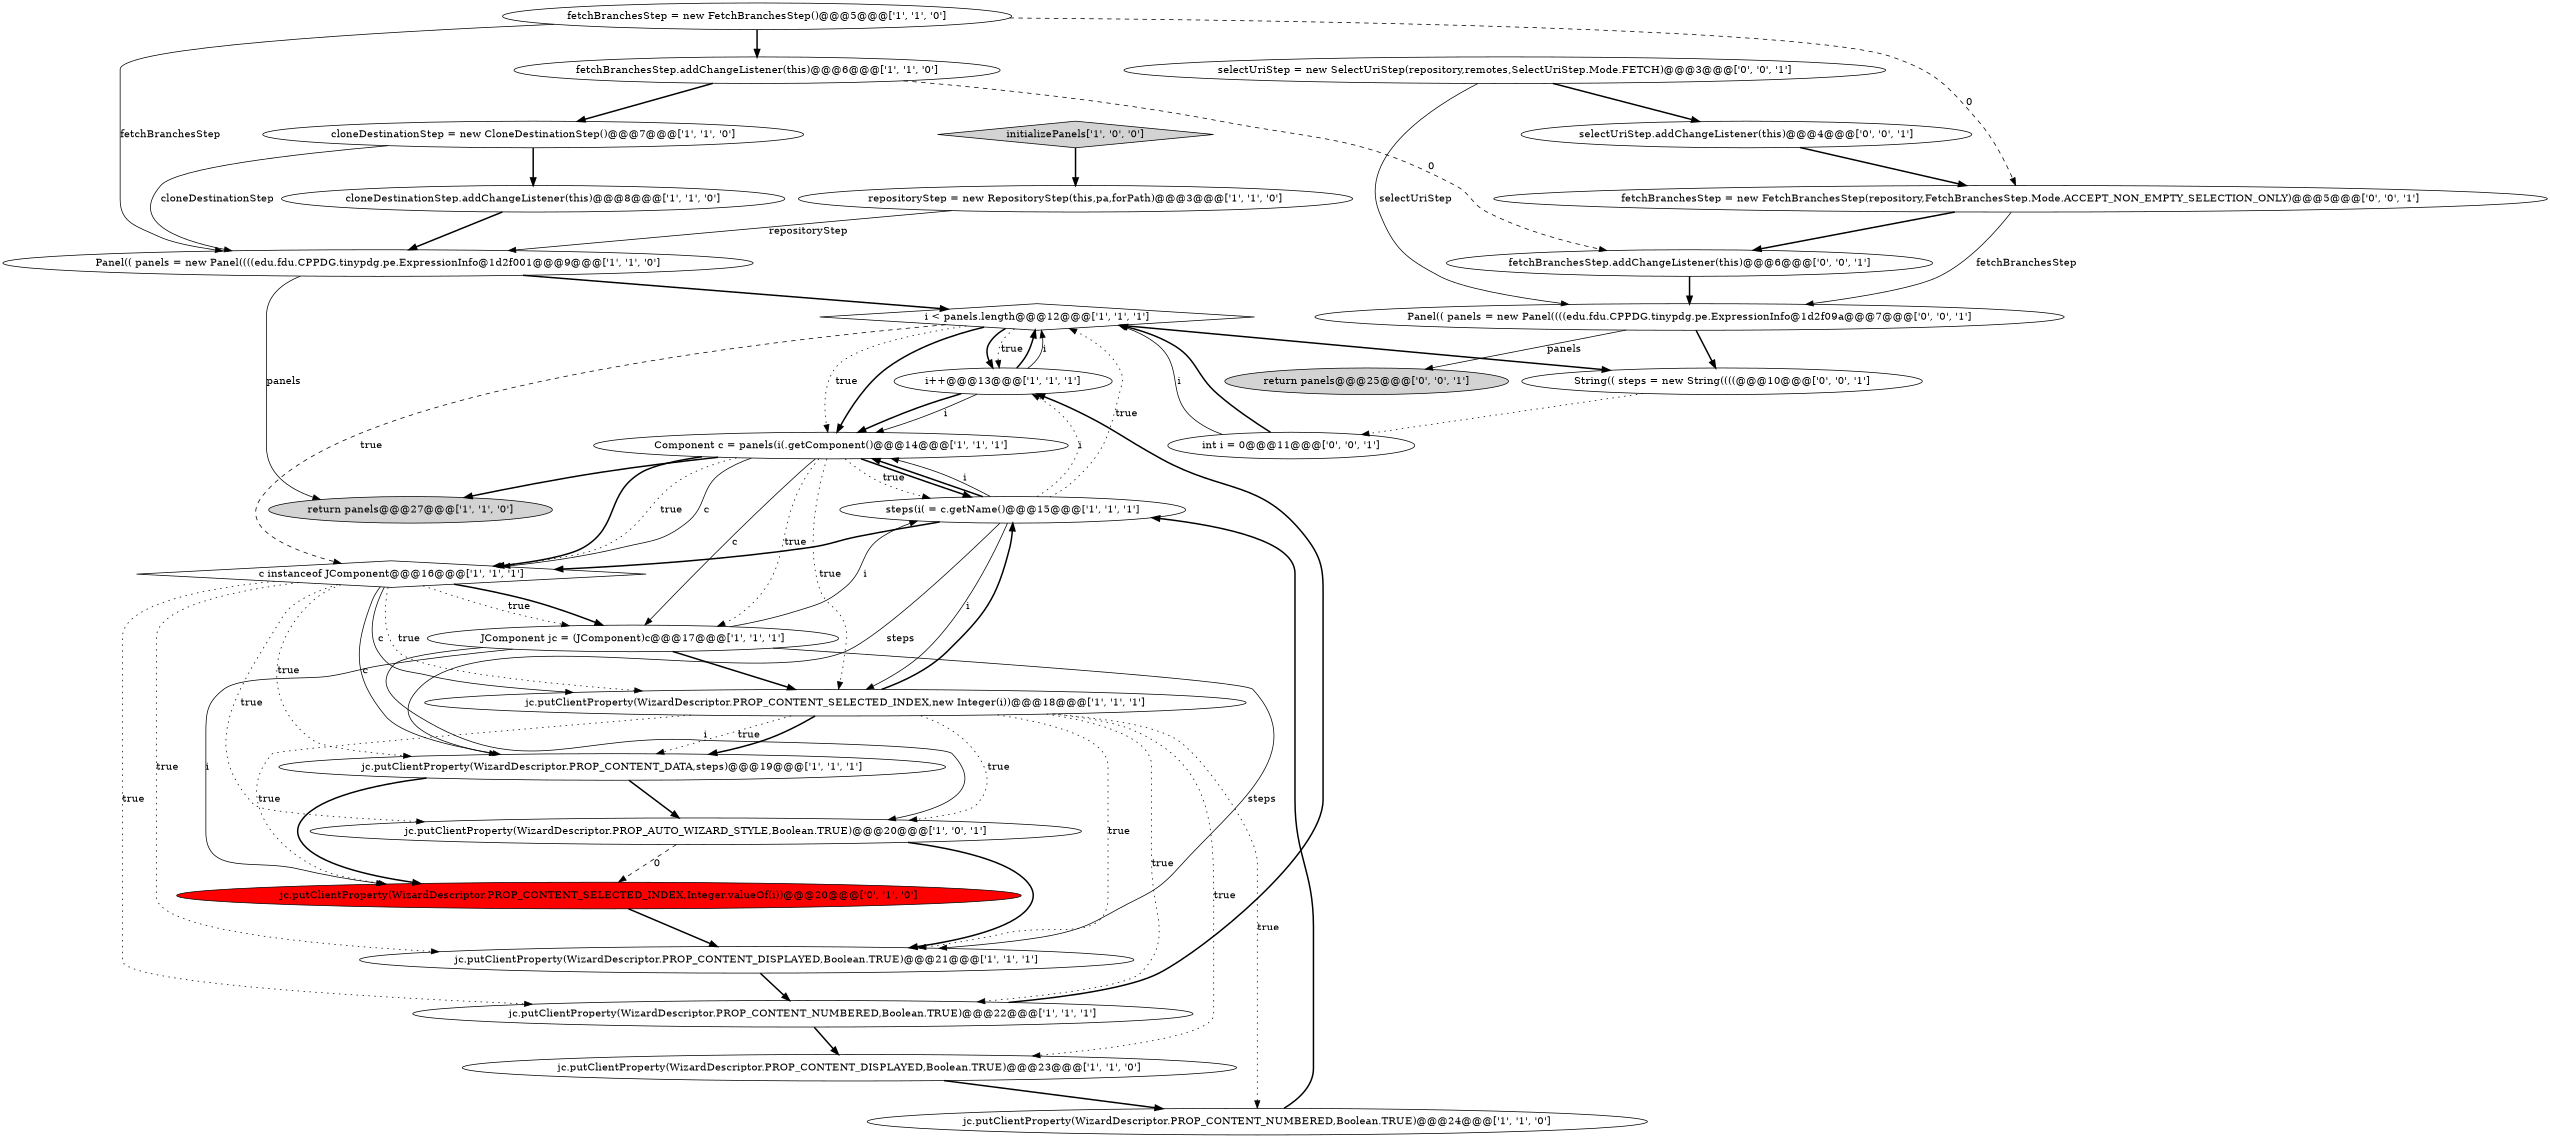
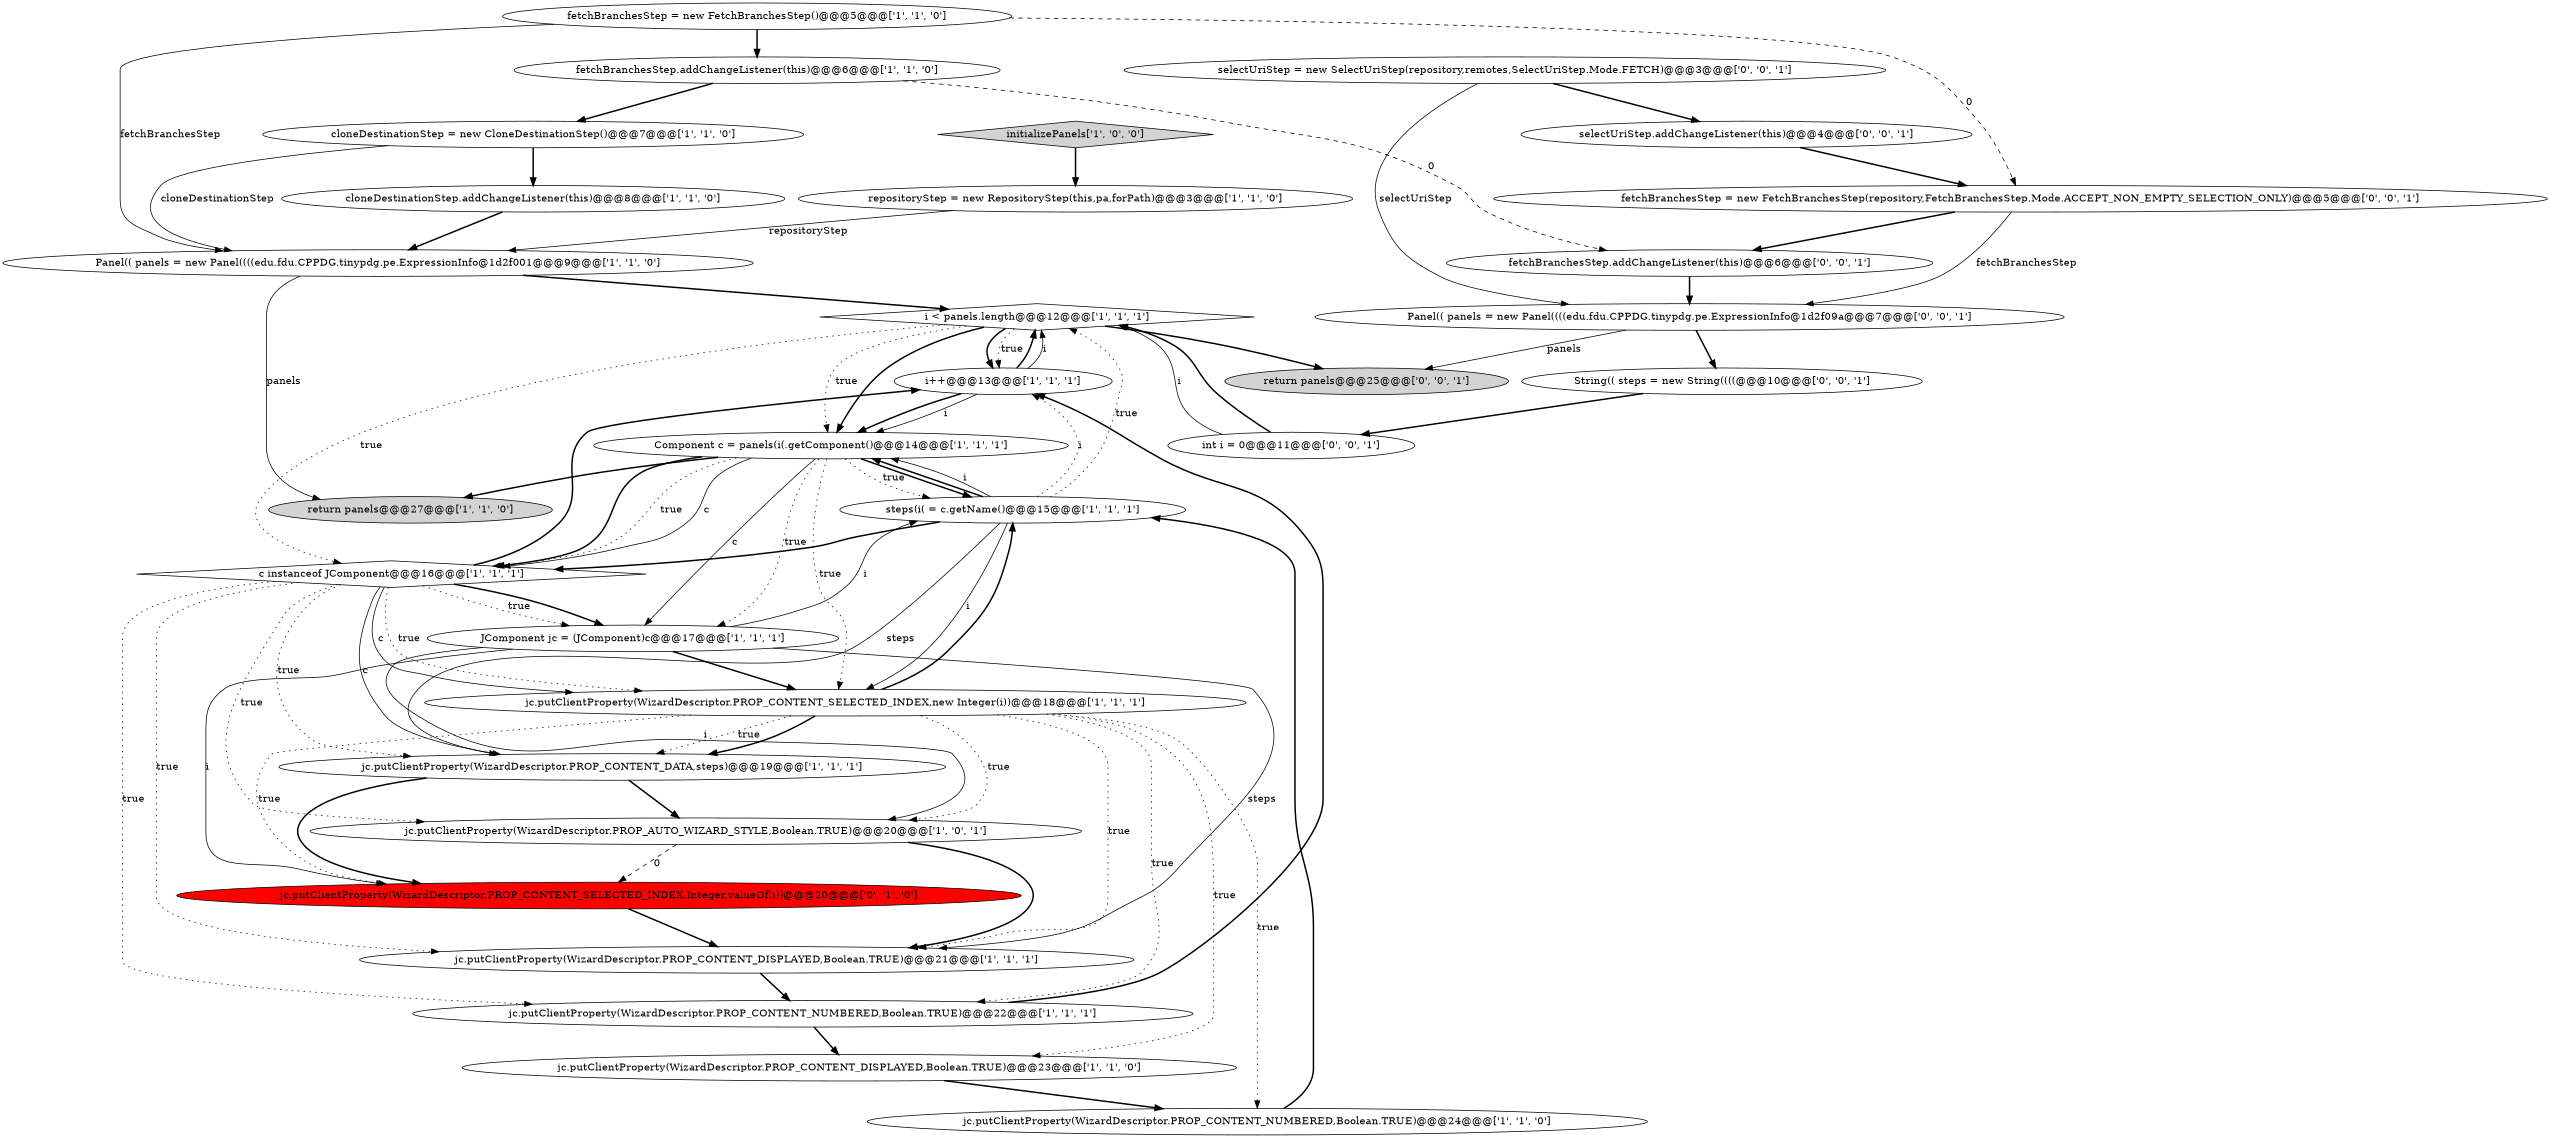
(1361, 347) -> (1211, 343)
(535, 383) -> (535, 383)
(1506, 414) -> (1506, 414)
none -> (652, 419)
